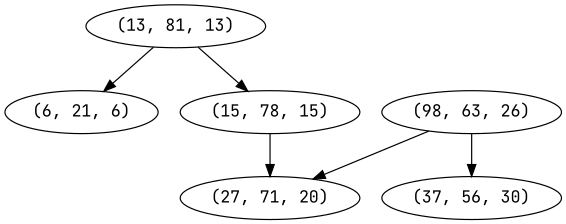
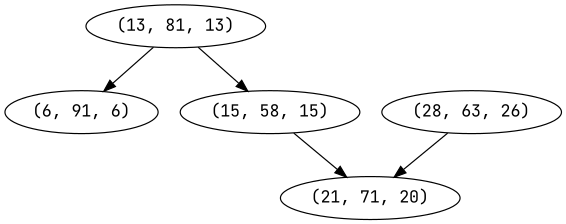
(82, 112) -> (82, 112)
(270, 112) -> (270, 112)
(472, 112) -> (472, 112)
(270, 198) -> (370, 198)
(472, 198) -> none
